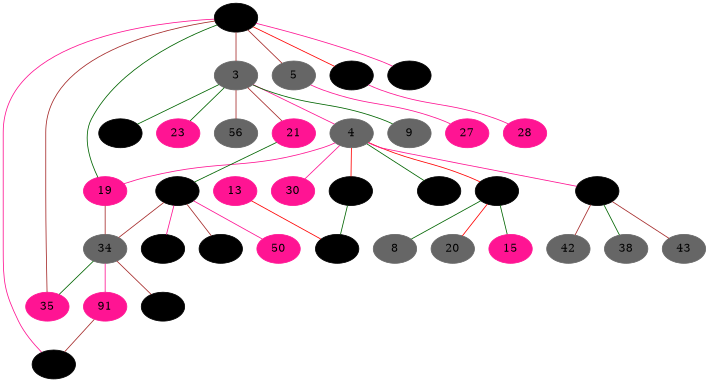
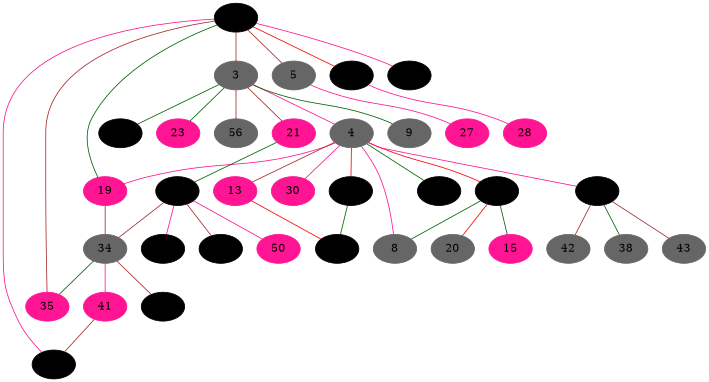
none -> (293, 162)
none -> (384, 188)
(105, 307) -> (105, 307)
